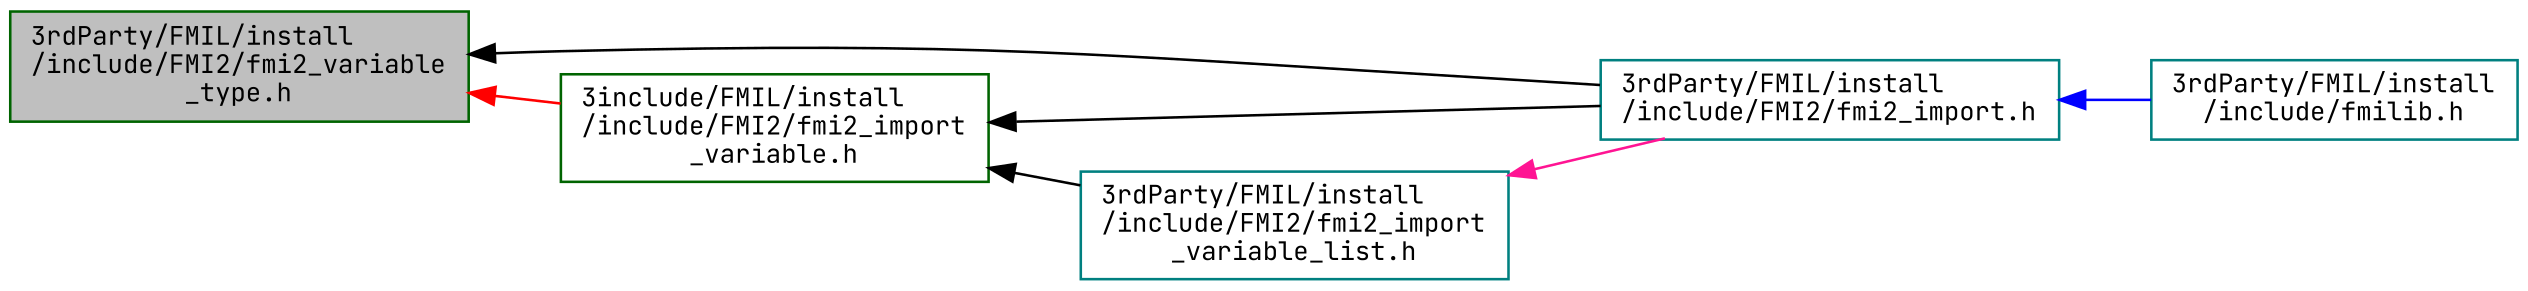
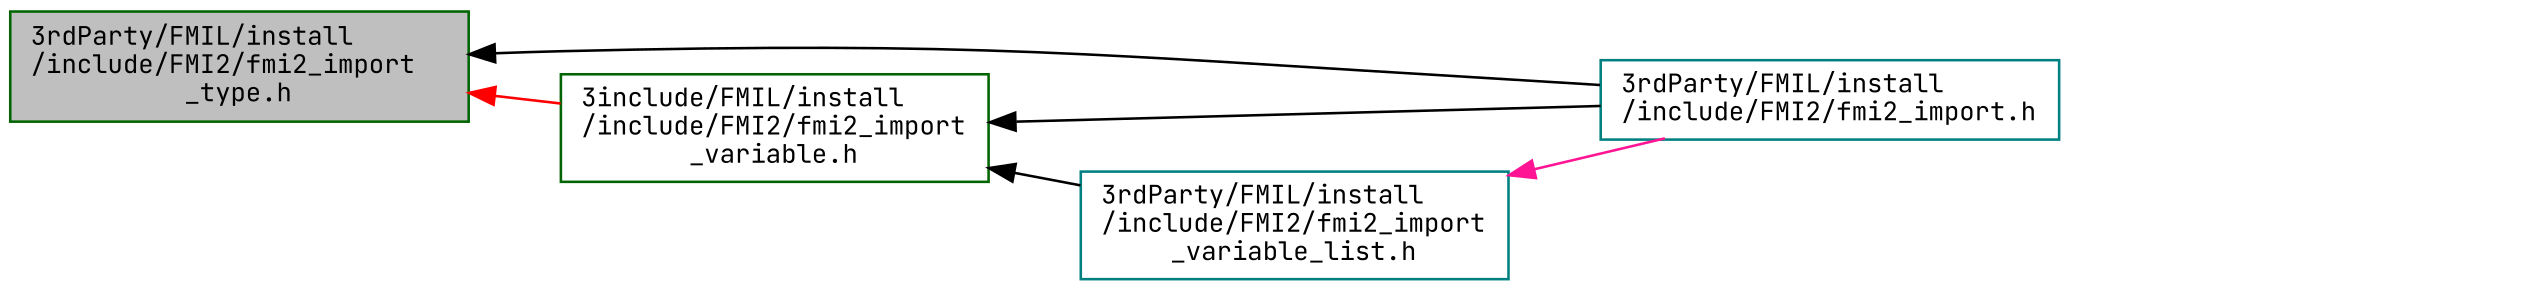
(239, 67) -> (239, 67)
(2334, 100) -> none
